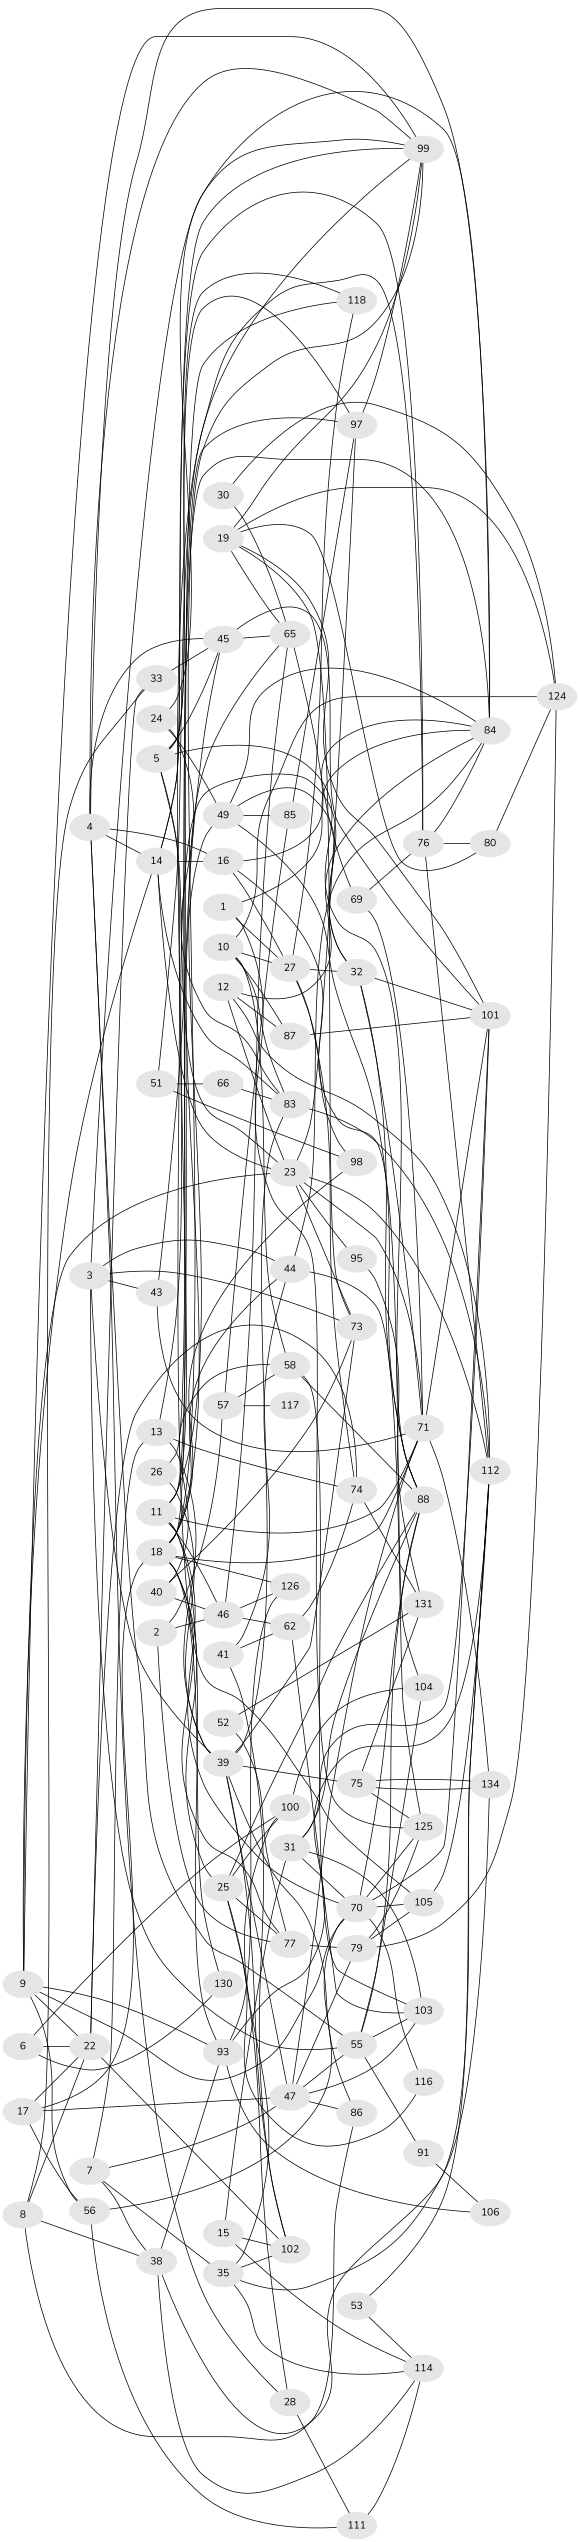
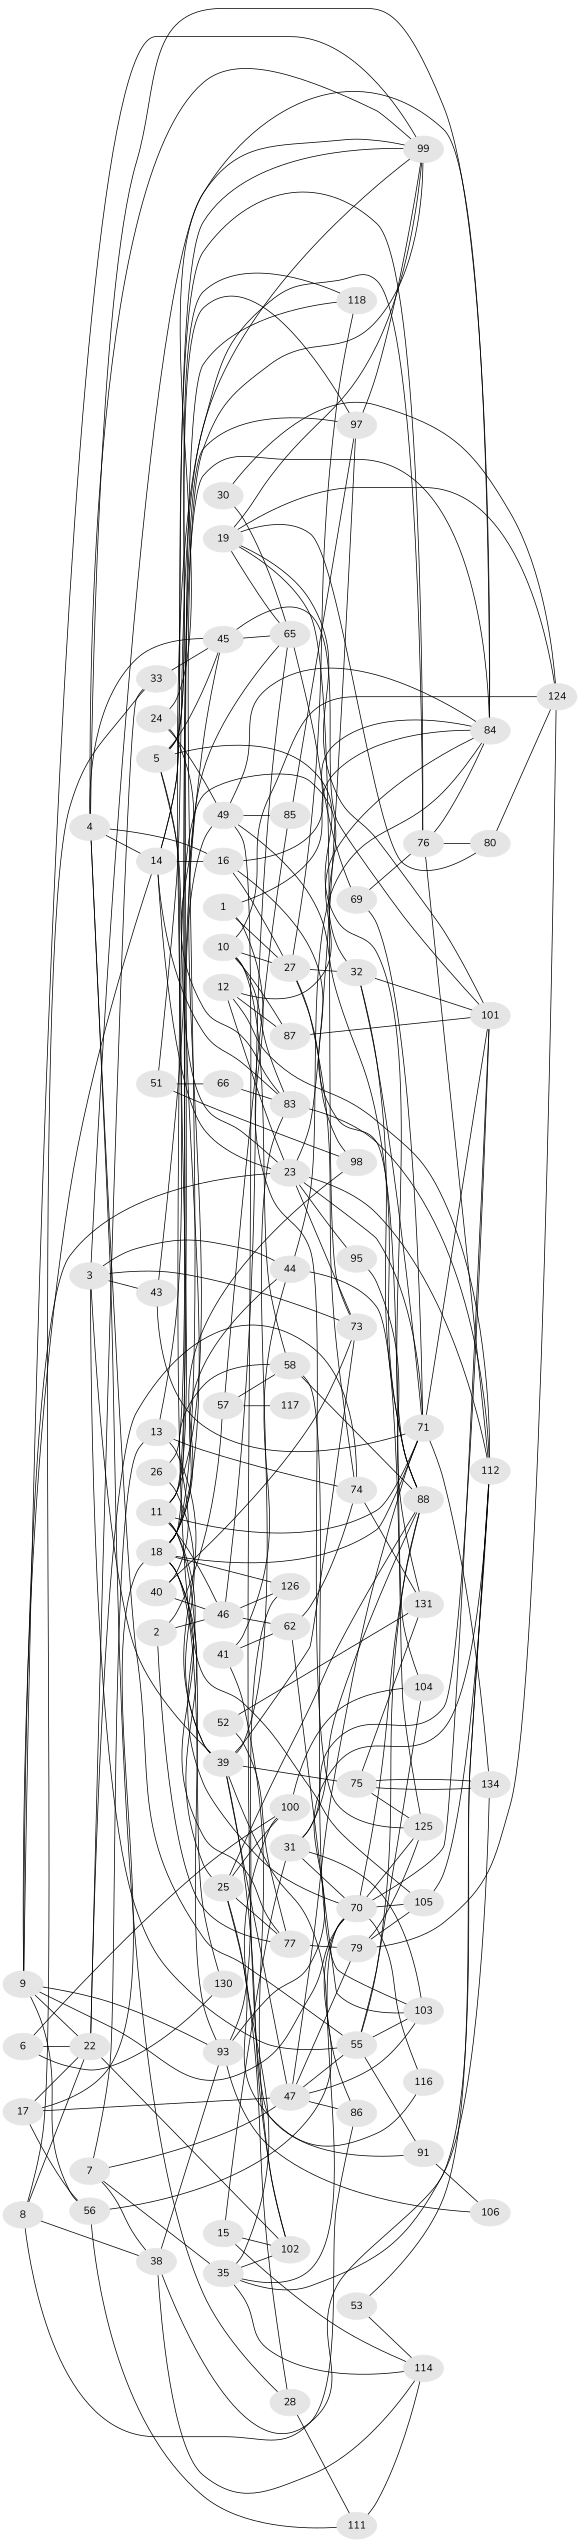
(309, 795) -> (248, 1543)
none -> (333, 2131)
